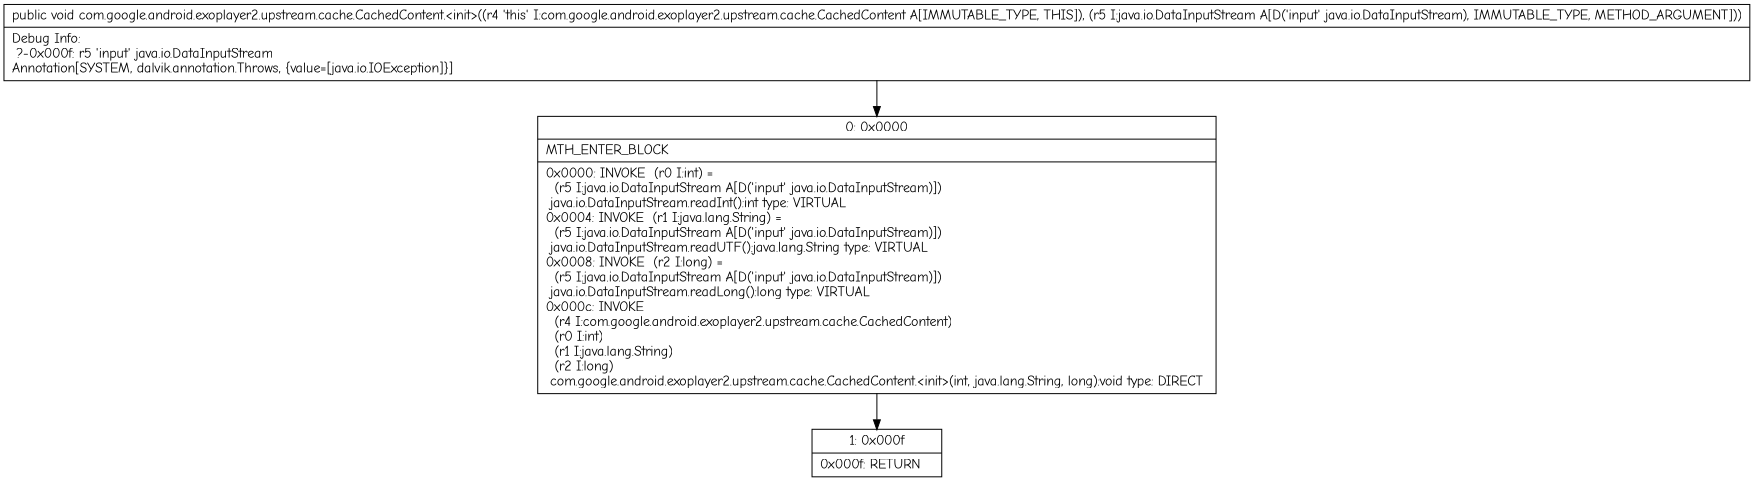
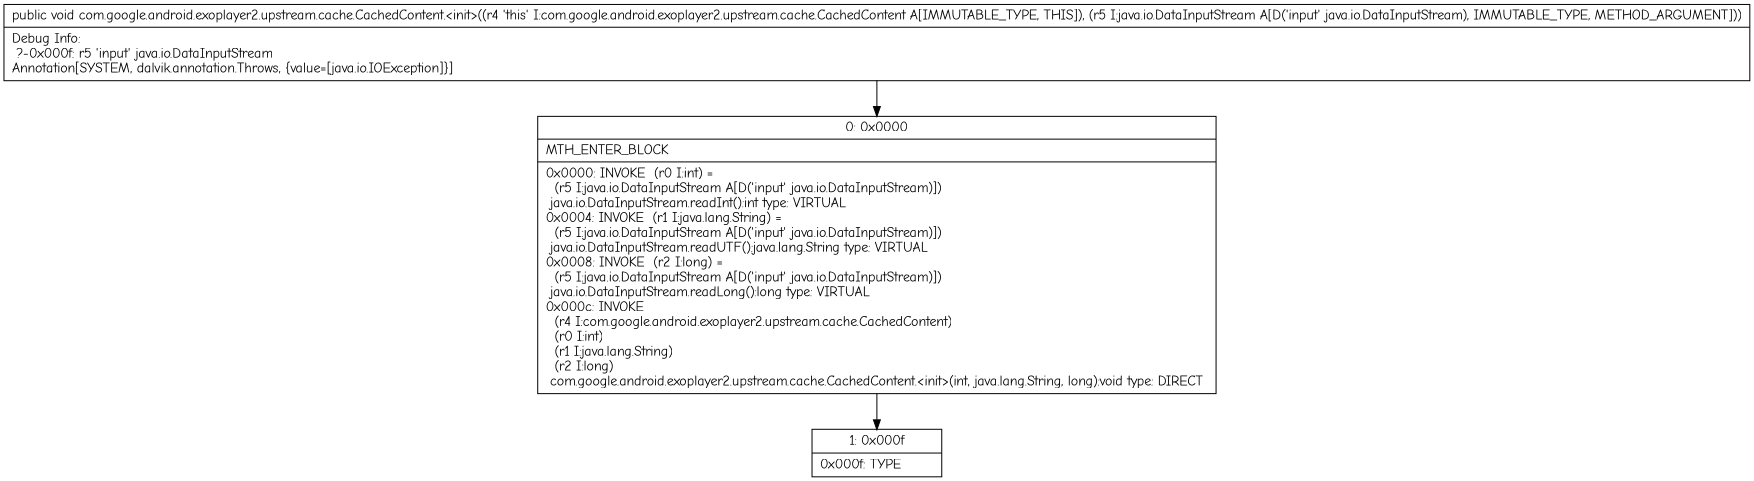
(877, 464) -> (867, 464)
